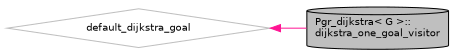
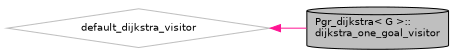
(139, 28) -> (139, 28)
